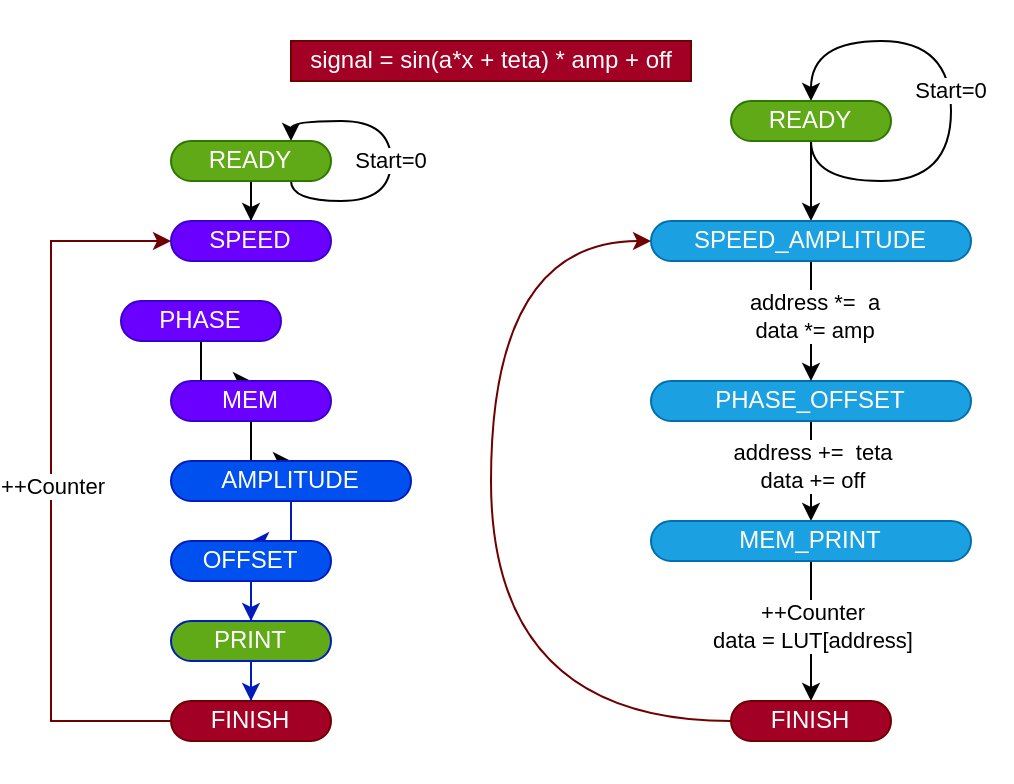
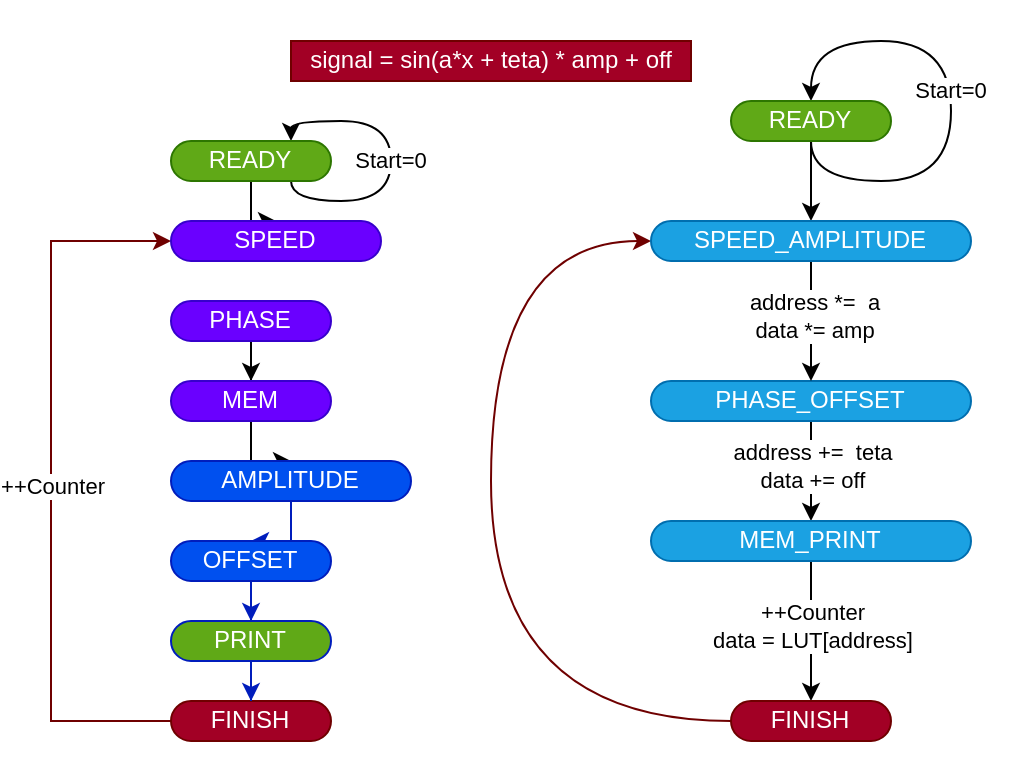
(251, 241) -> (276, 241)
(201, 321) -> (251, 321)
